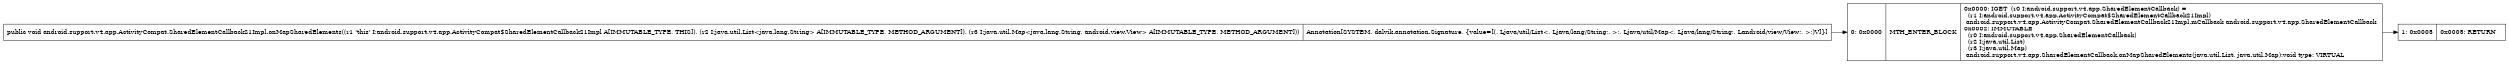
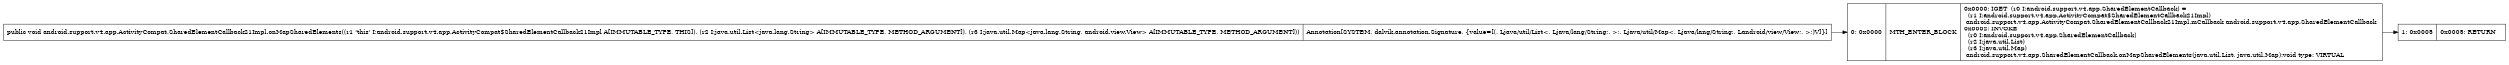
(2000, 29) -> (1993, 29)
